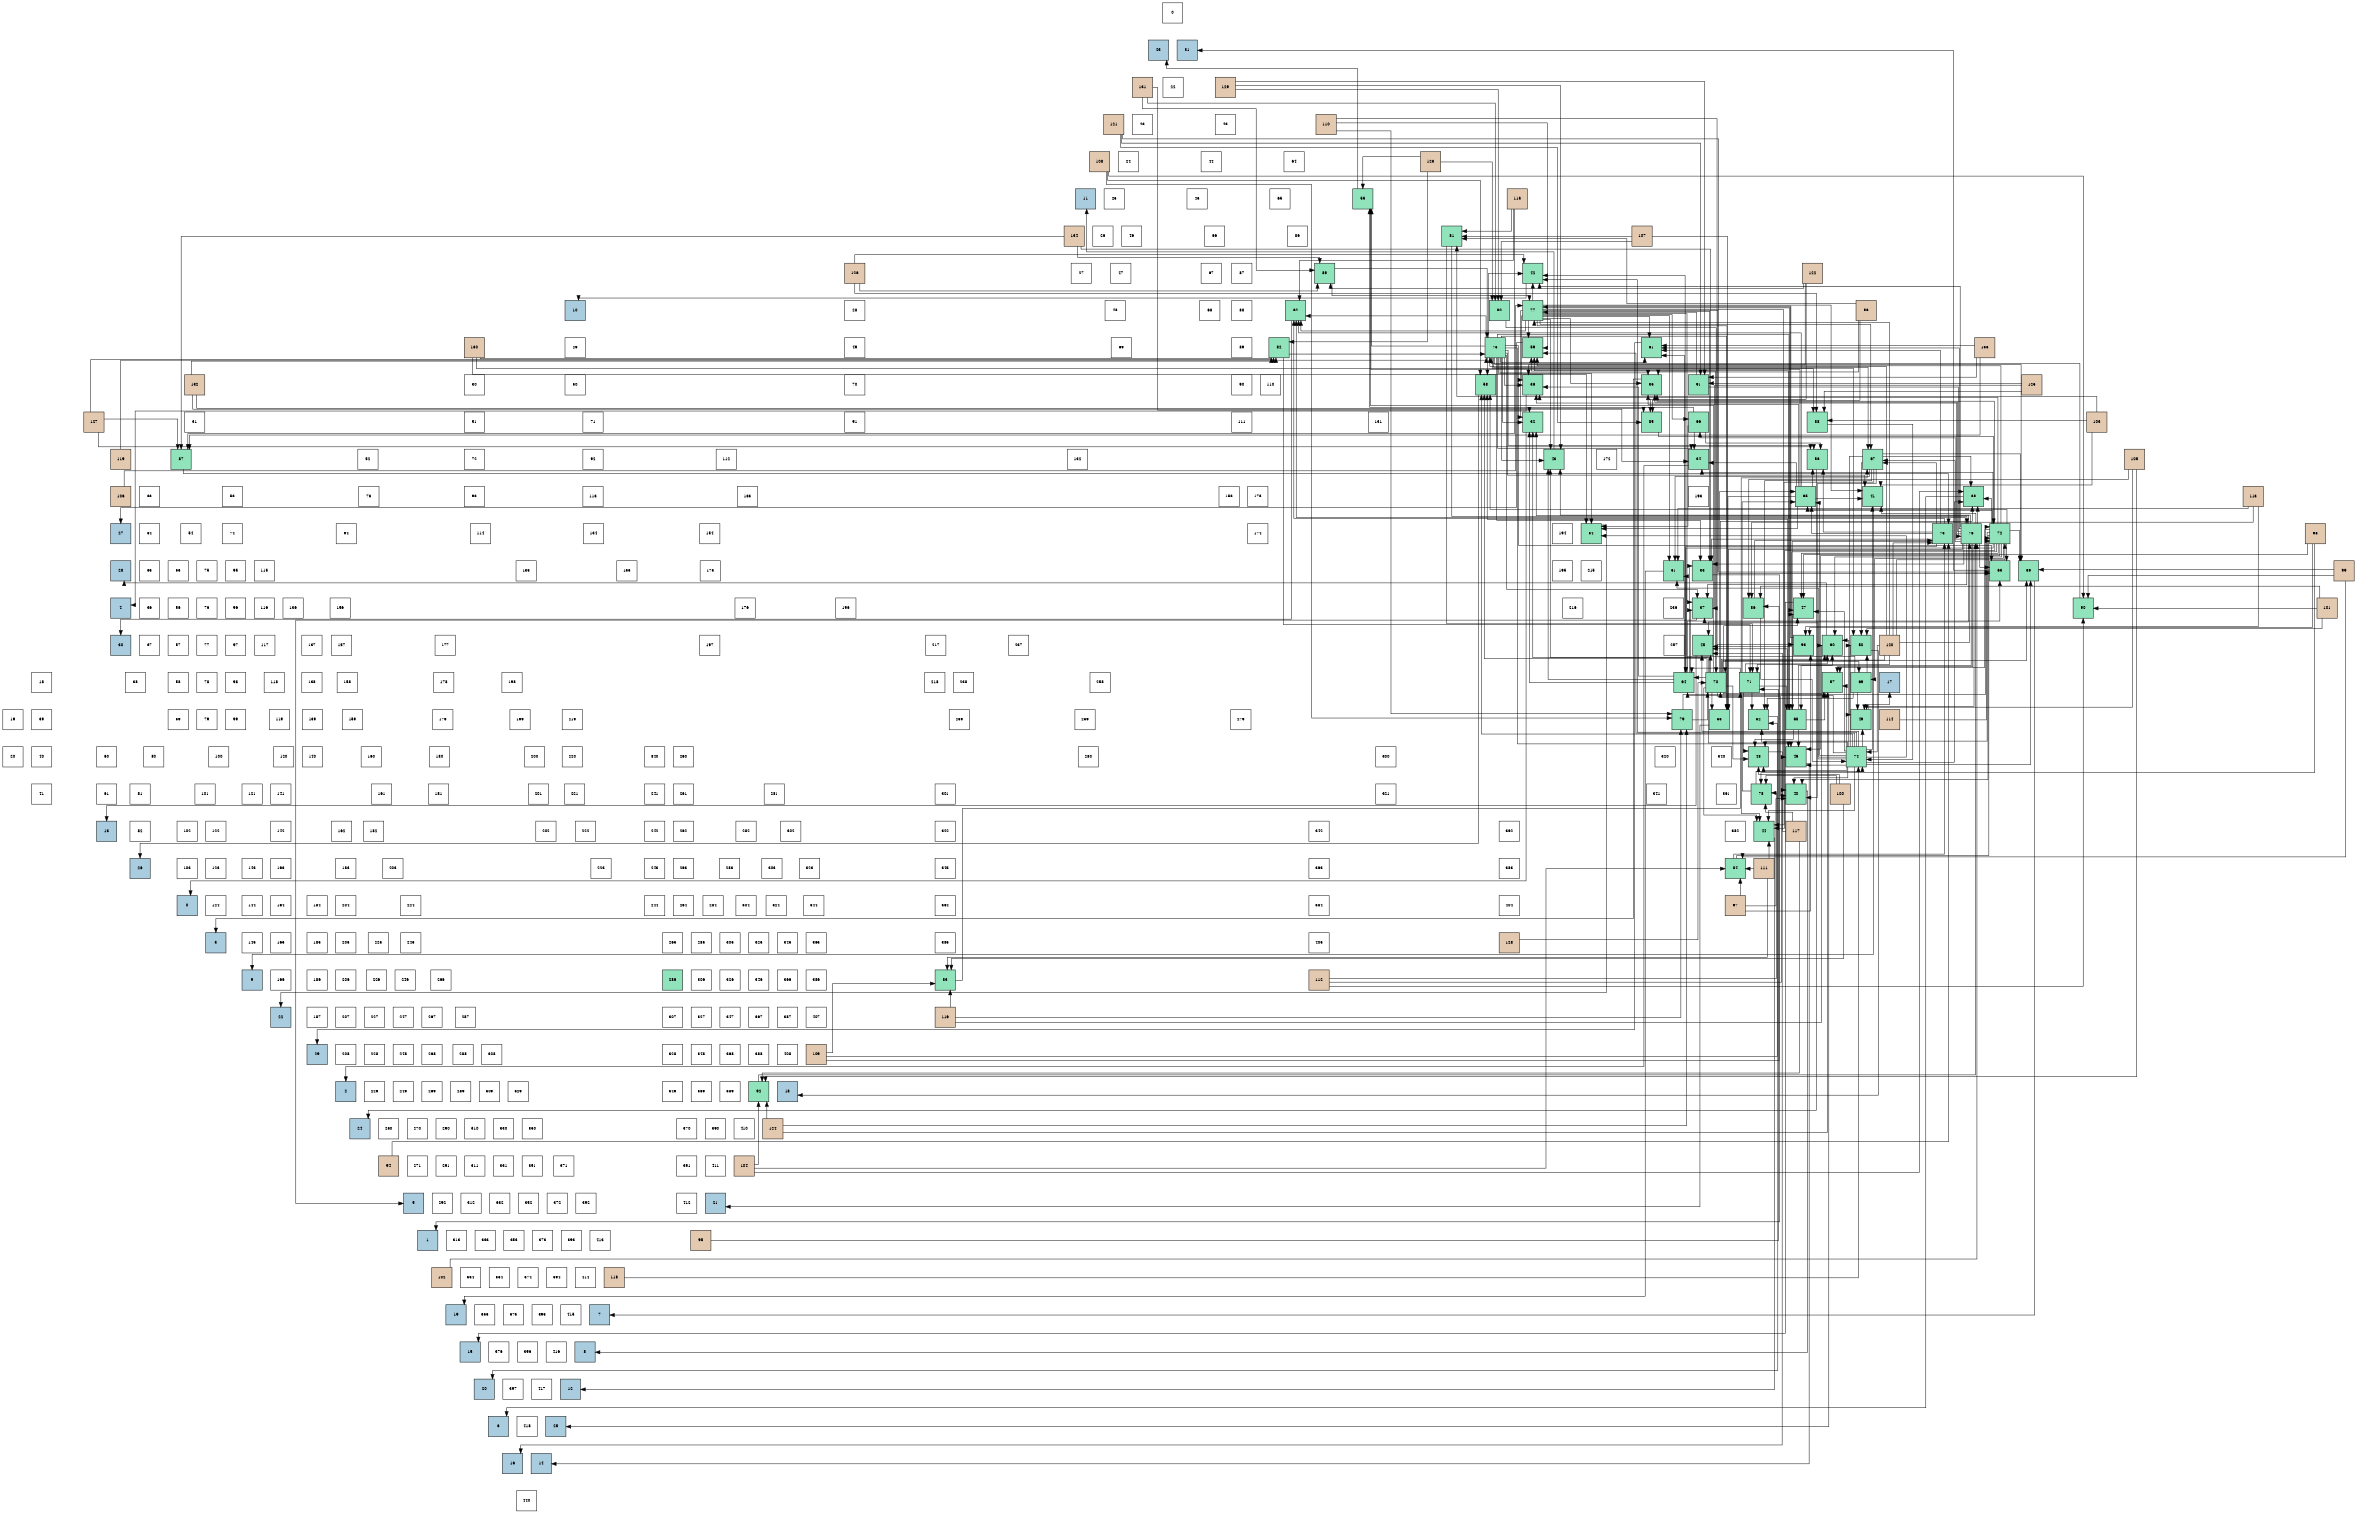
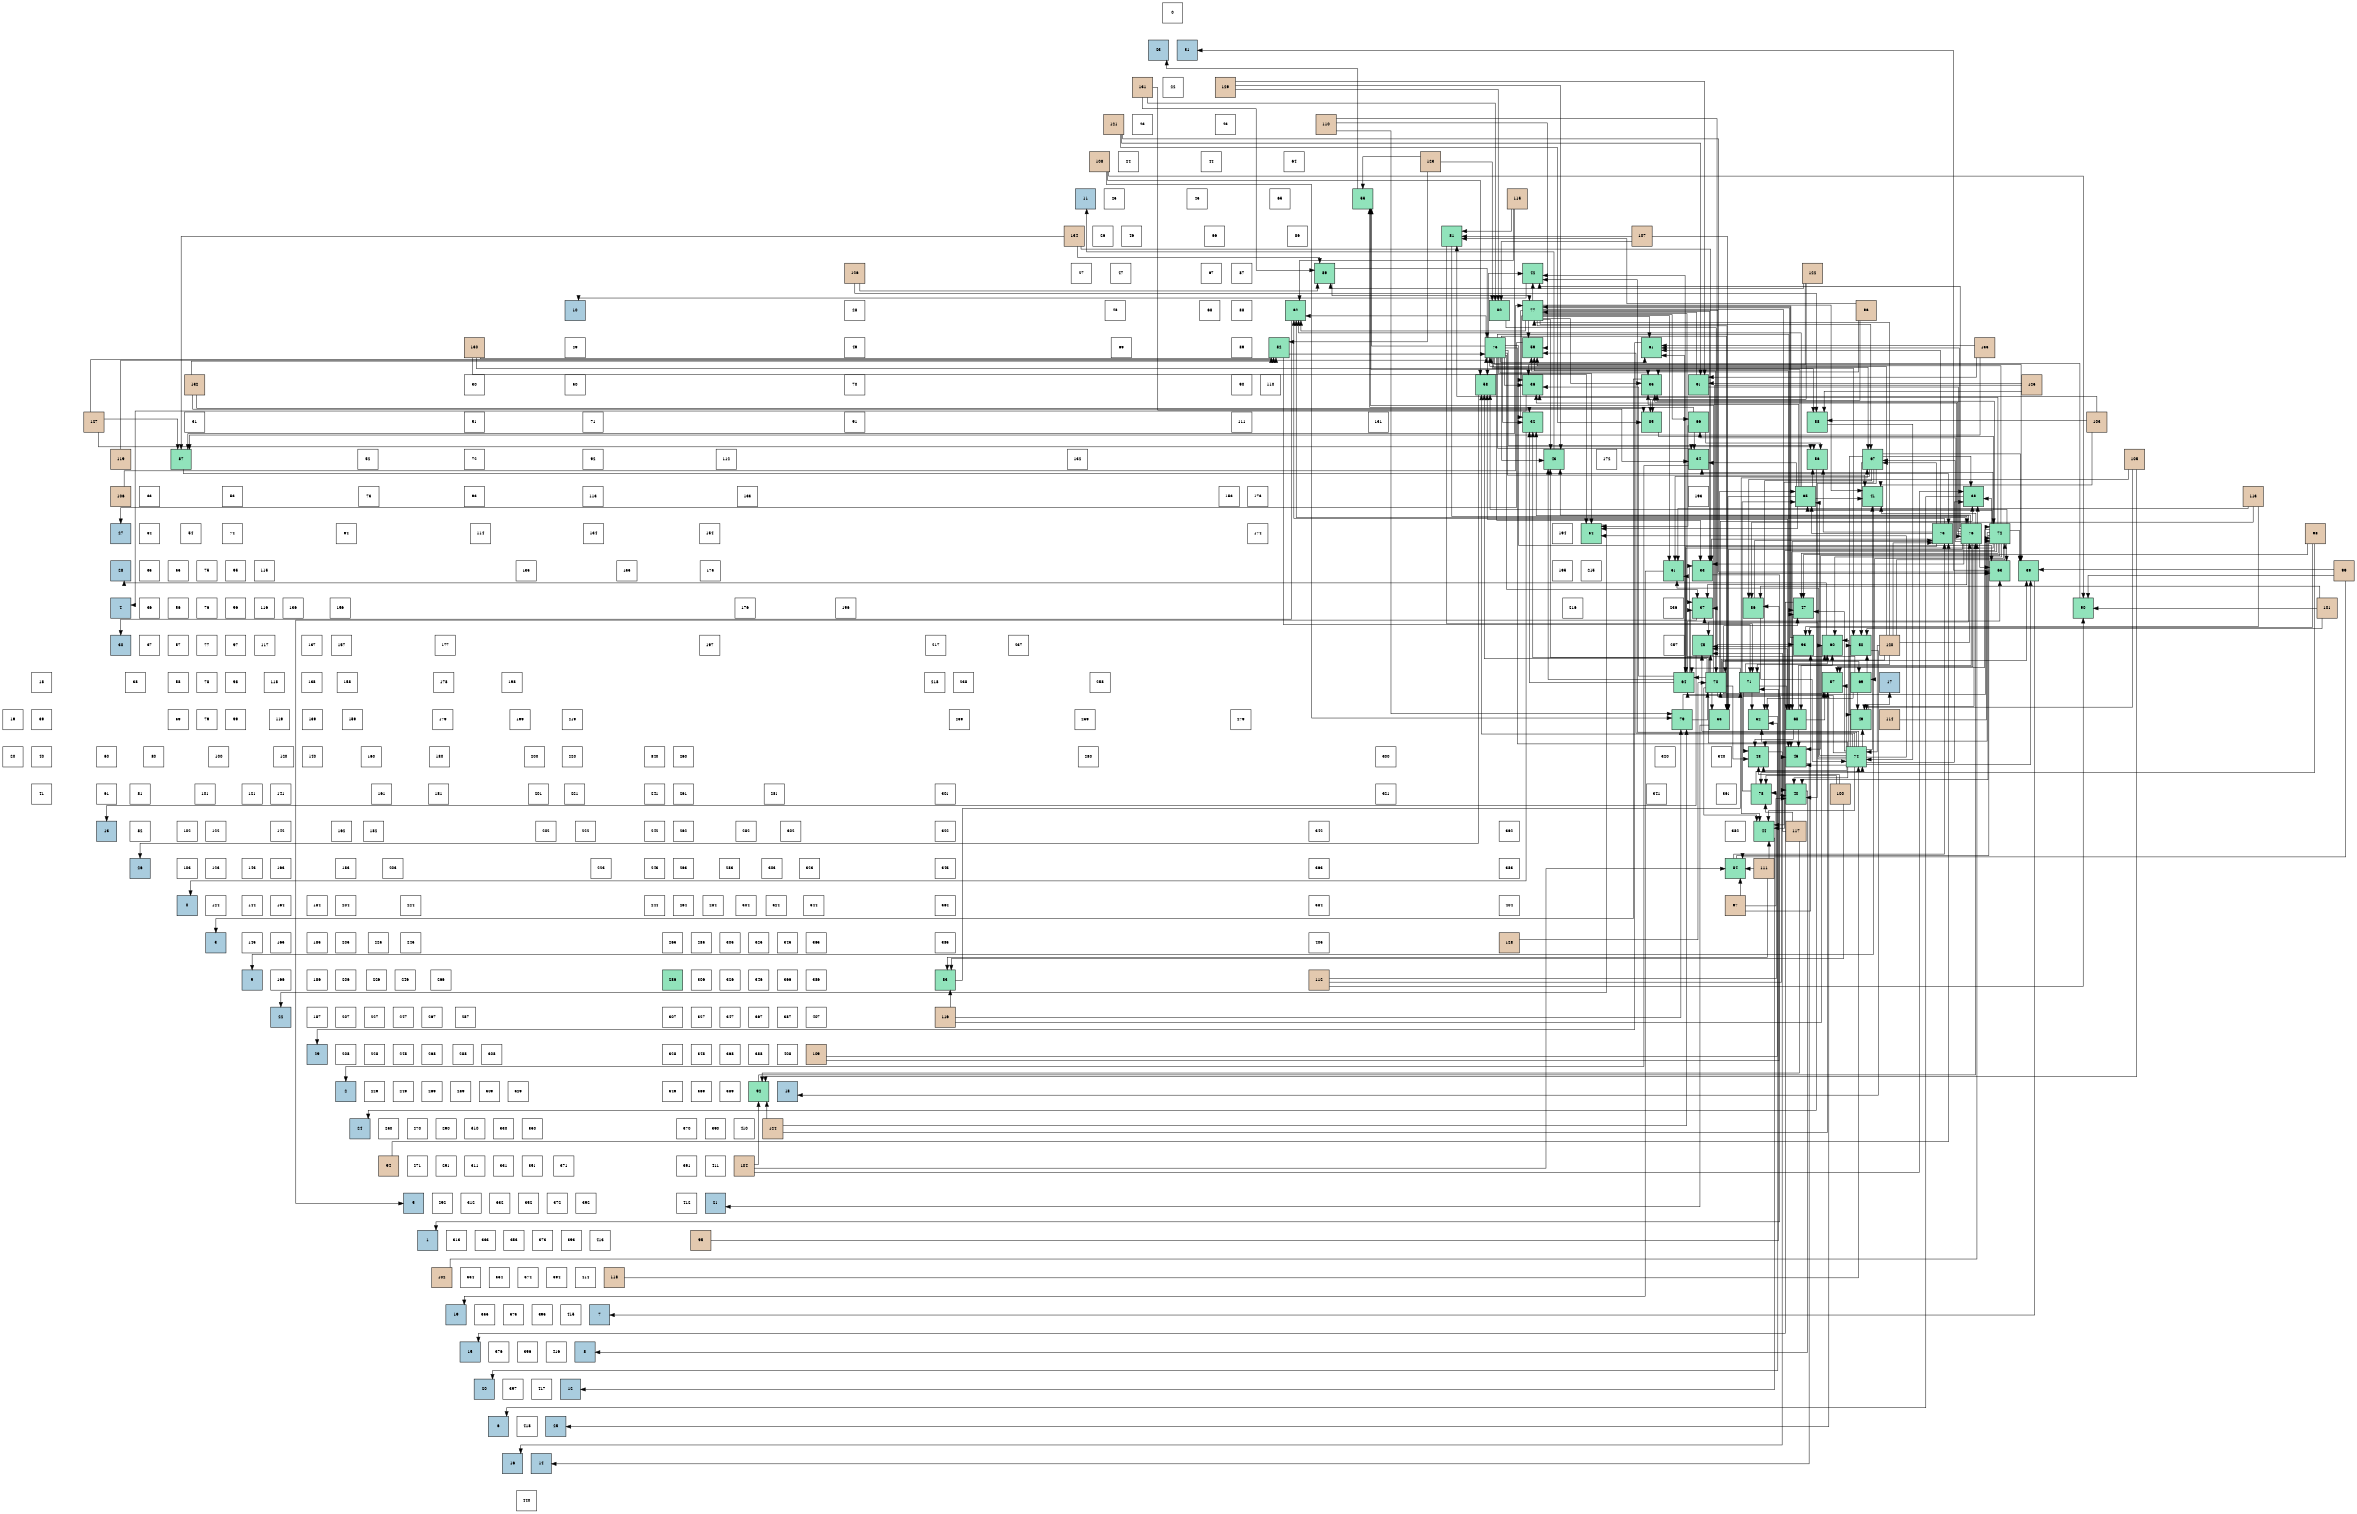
(1187, 255) -> none
(844, 984) -> none
